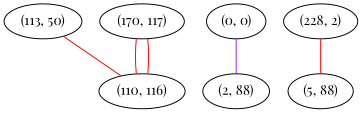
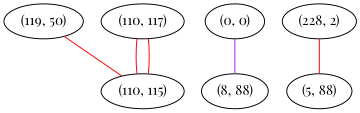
(43, 21) -> (44, 21)
(142, 21) -> (143, 21)
(142, 91) -> (143, 91)
(236, 91) -> (235, 91)
